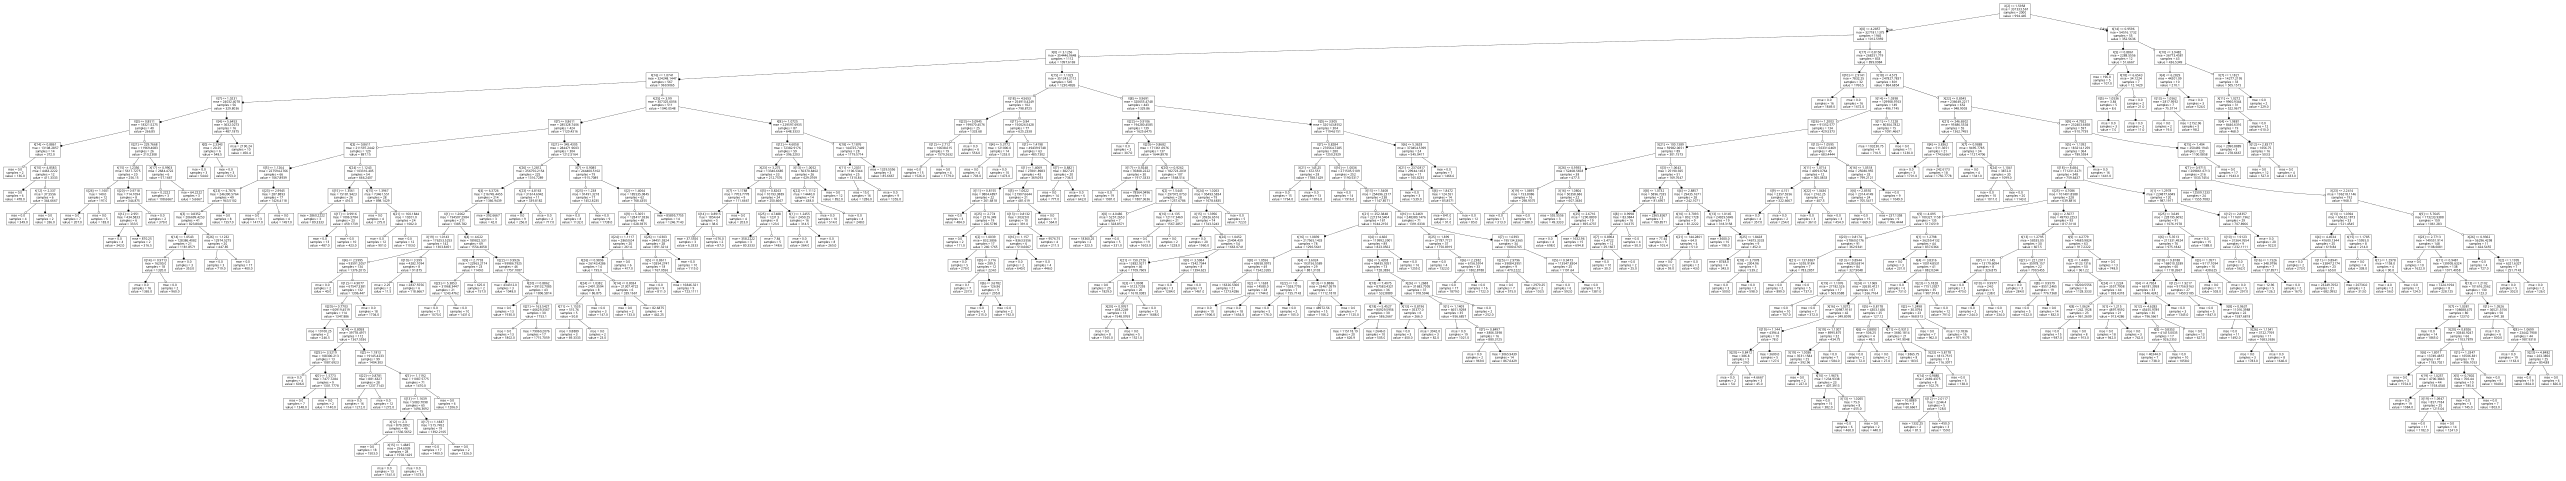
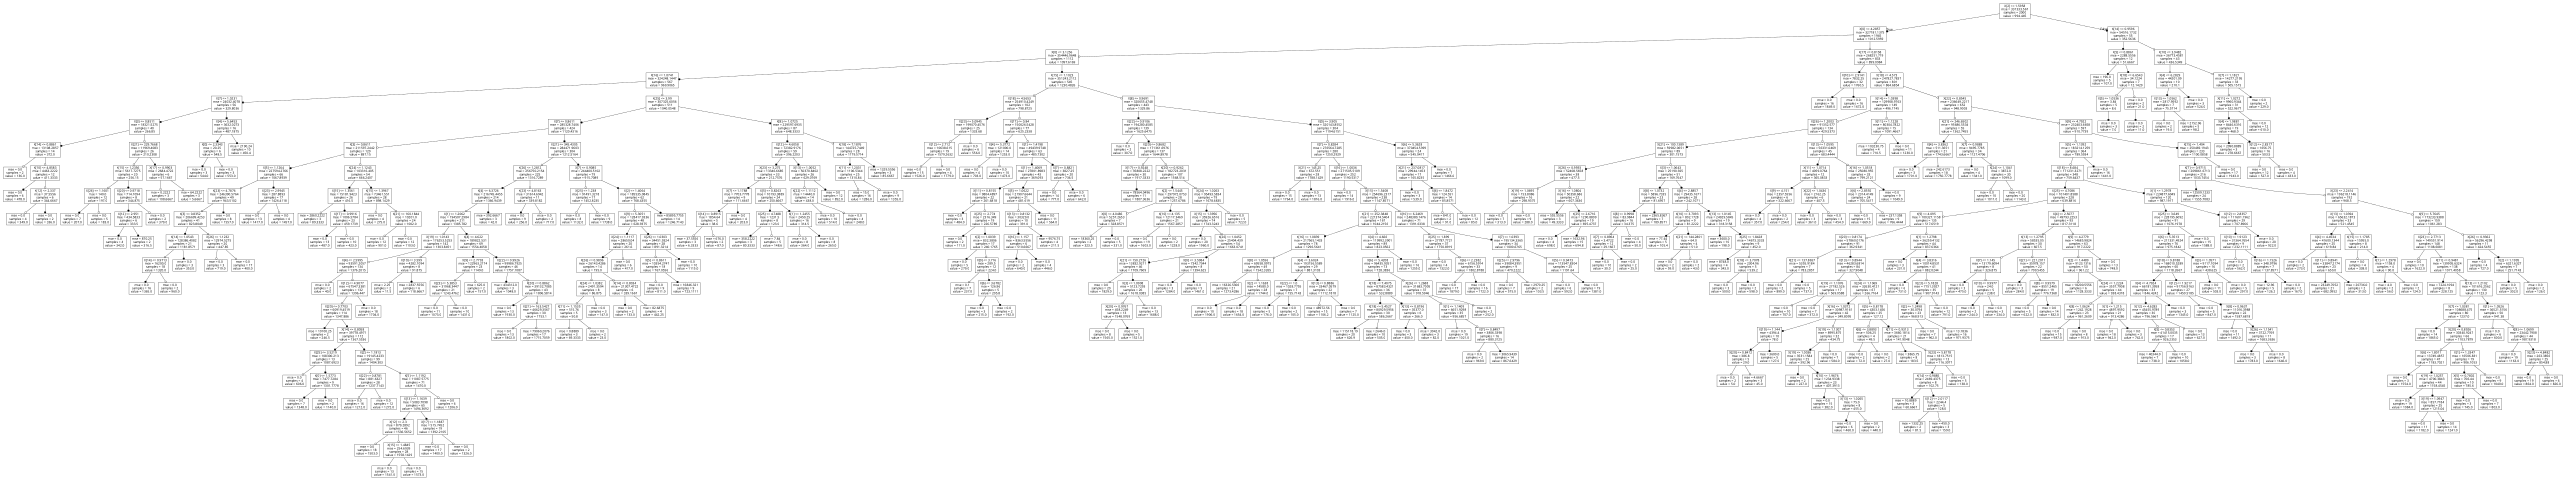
(1105, 196) -> none
(2108, 323) -> (2110, 325)
